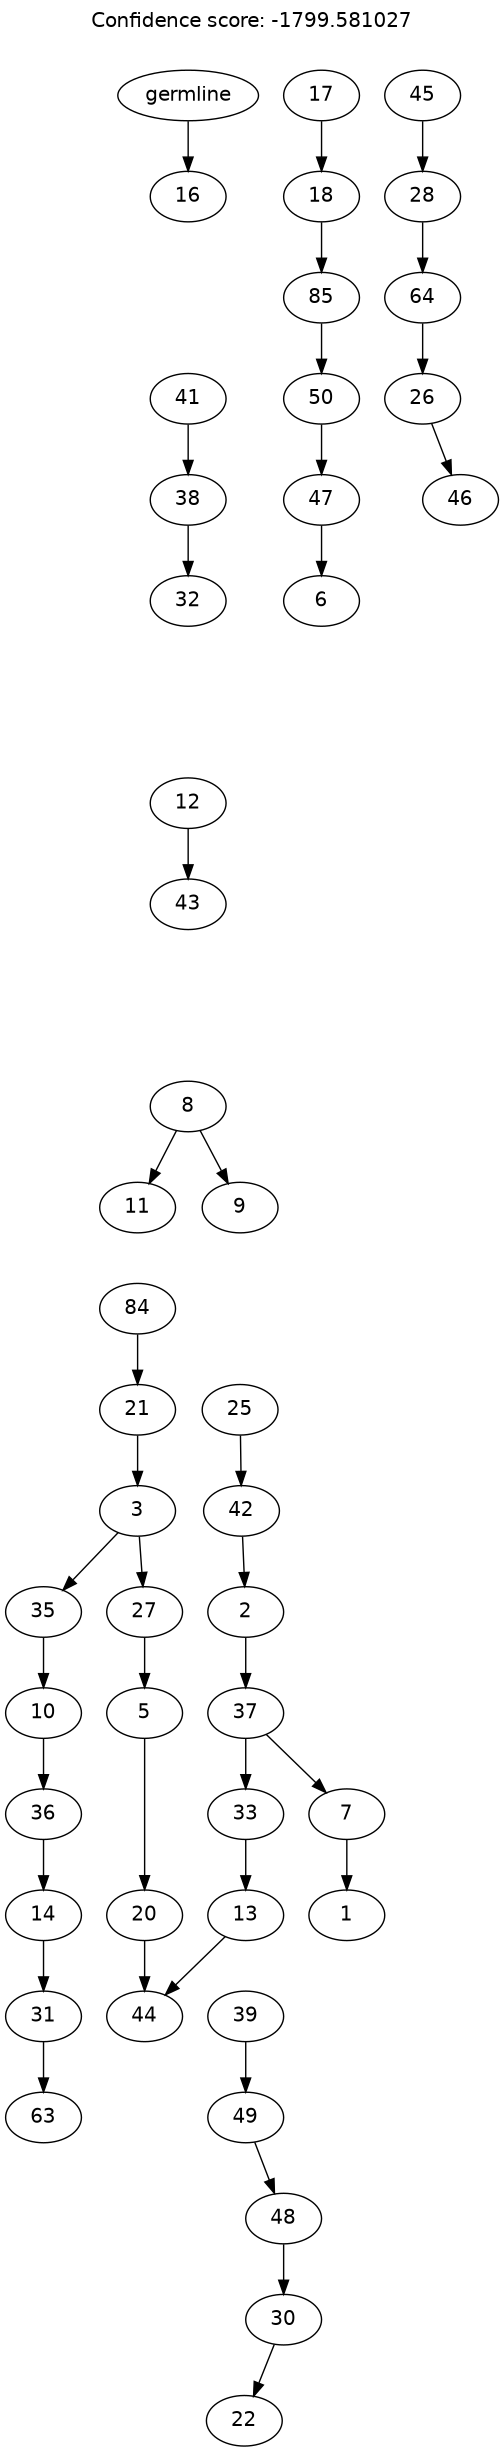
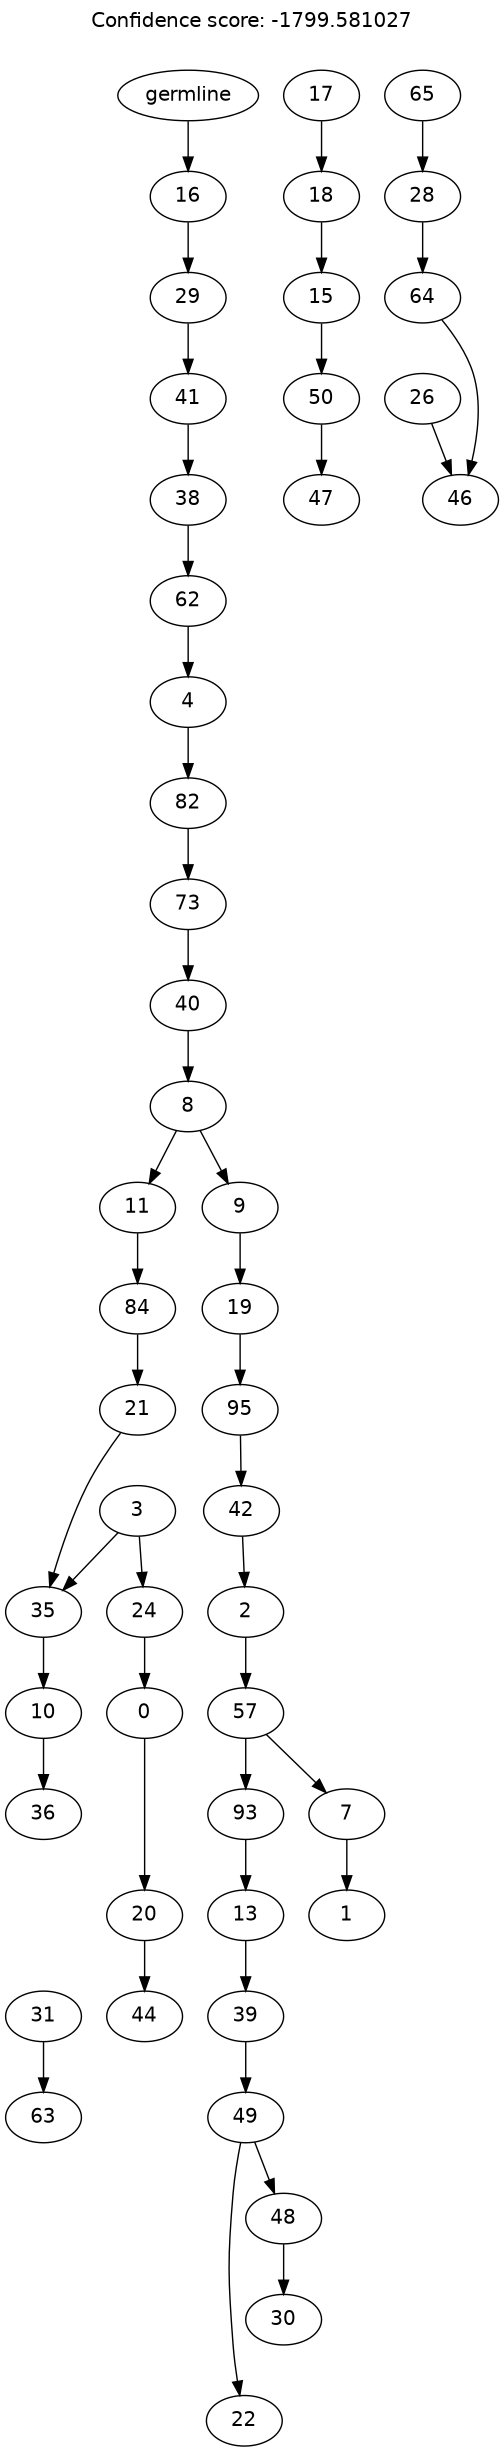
(423, 95) -> (423, 95)
none -> (188, 298)
(322, 298) -> (322, 298)
(423, 341) -> (476, 386)
(188, 601) -> (188, 601)
(322, 601) -> none
none -> (188, 702)
(188, 803) -> (188, 803)
(188, 904) -> (188, 904)
none -> (188, 1005)
none -> (138, 1251)
none -> (240, 1309)
(240, 1410) -> (240, 1410)
(138, 1453) -> (80, 1500)
(145, 1612) -> (145, 1612)
(145, 1713) -> (145, 1713)
(246, 1713) -> (246, 1713)
(246, 1814) -> (246, 1814)
(44, 1915) -> none
(200, 1961) -> (246, 1959)
(267, 2364) -> (229, 2262)
